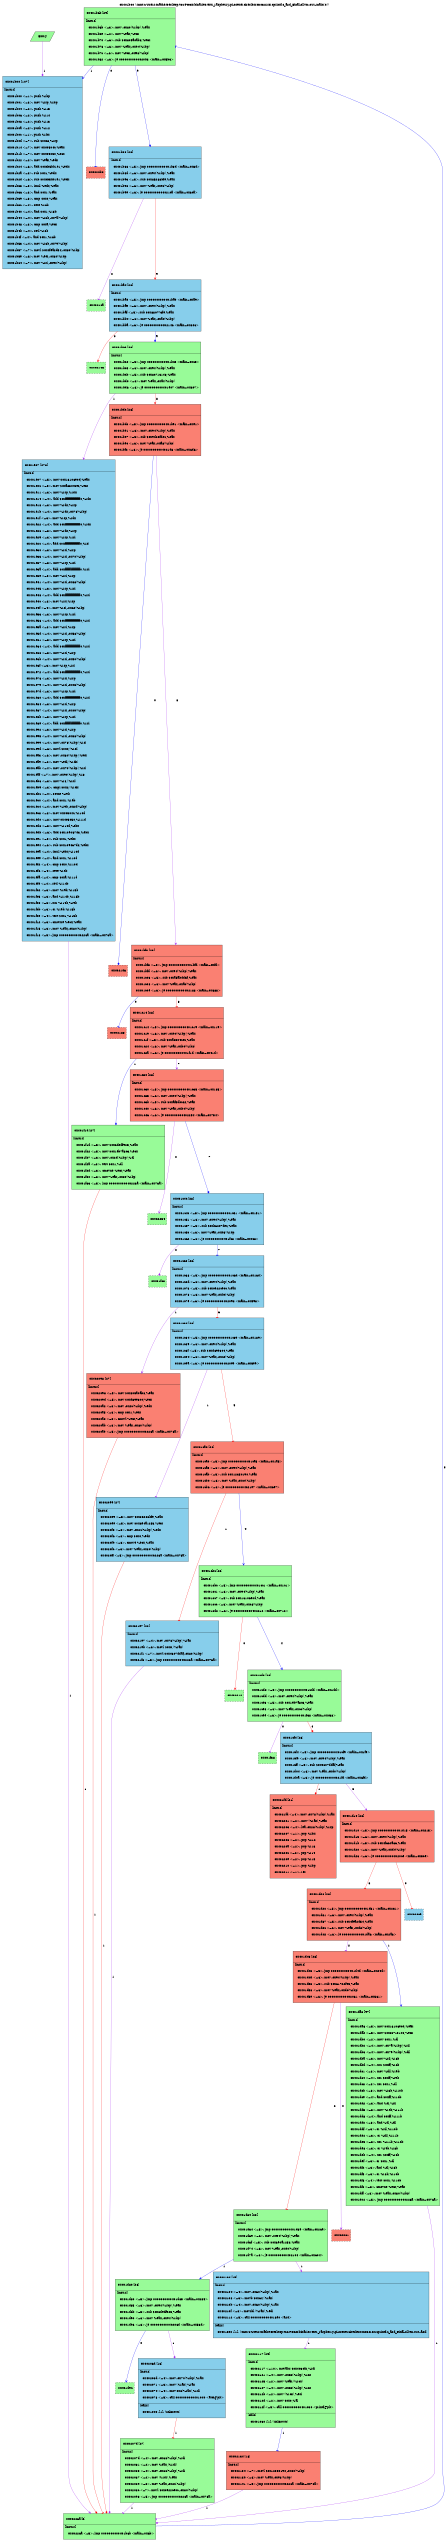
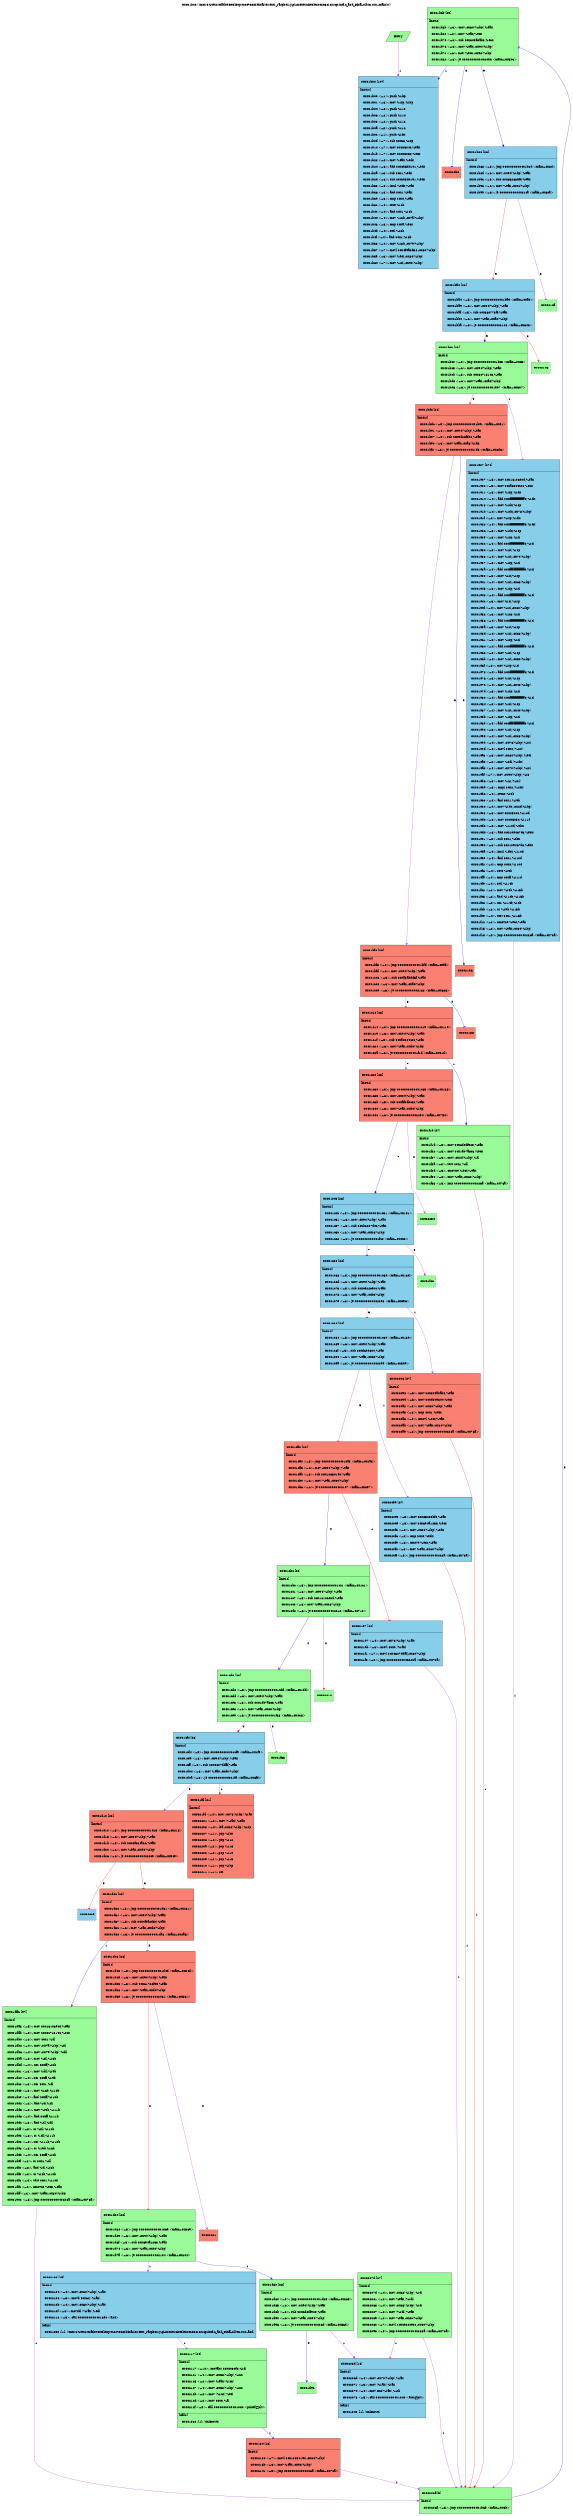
(97, 424) -> (515, 425)
(175, 2428) -> (393, 2347)
